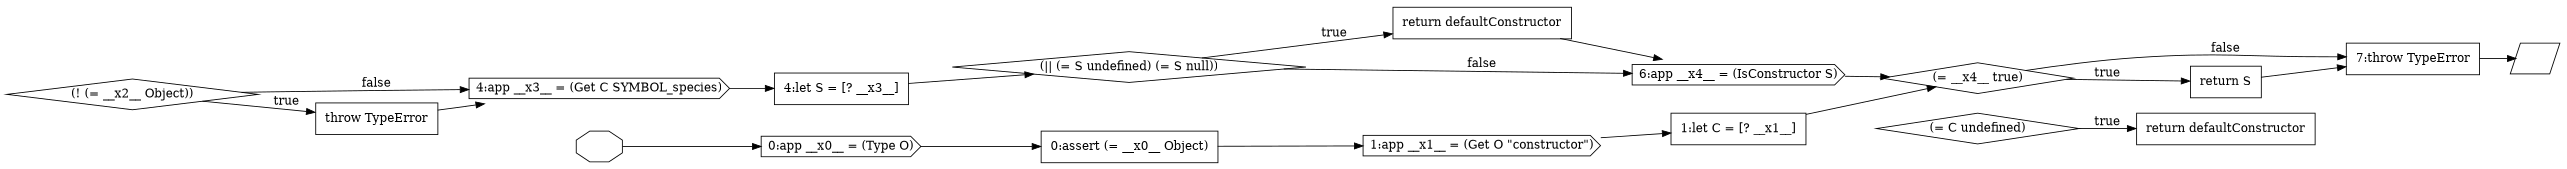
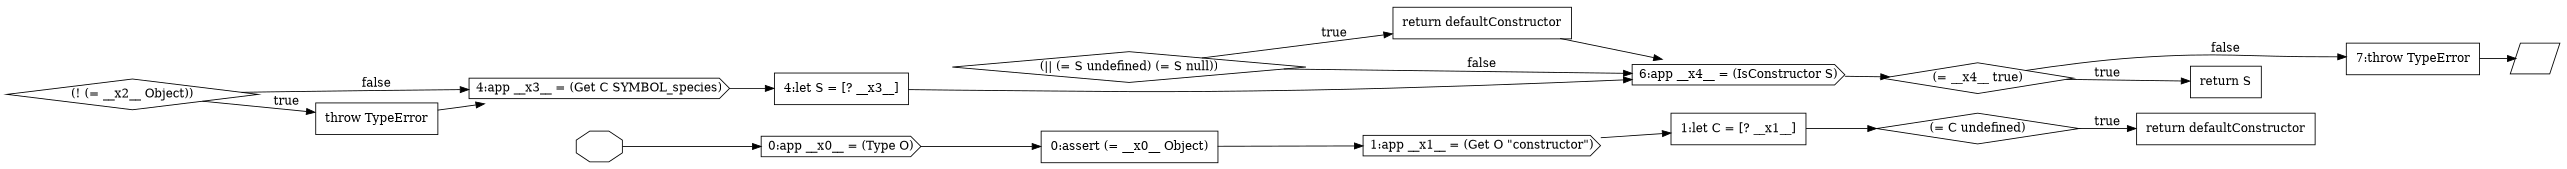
(2299, 73) -> none
(967, 79) -> (1266, 91)
(1867, 102) -> (1837, 129)
